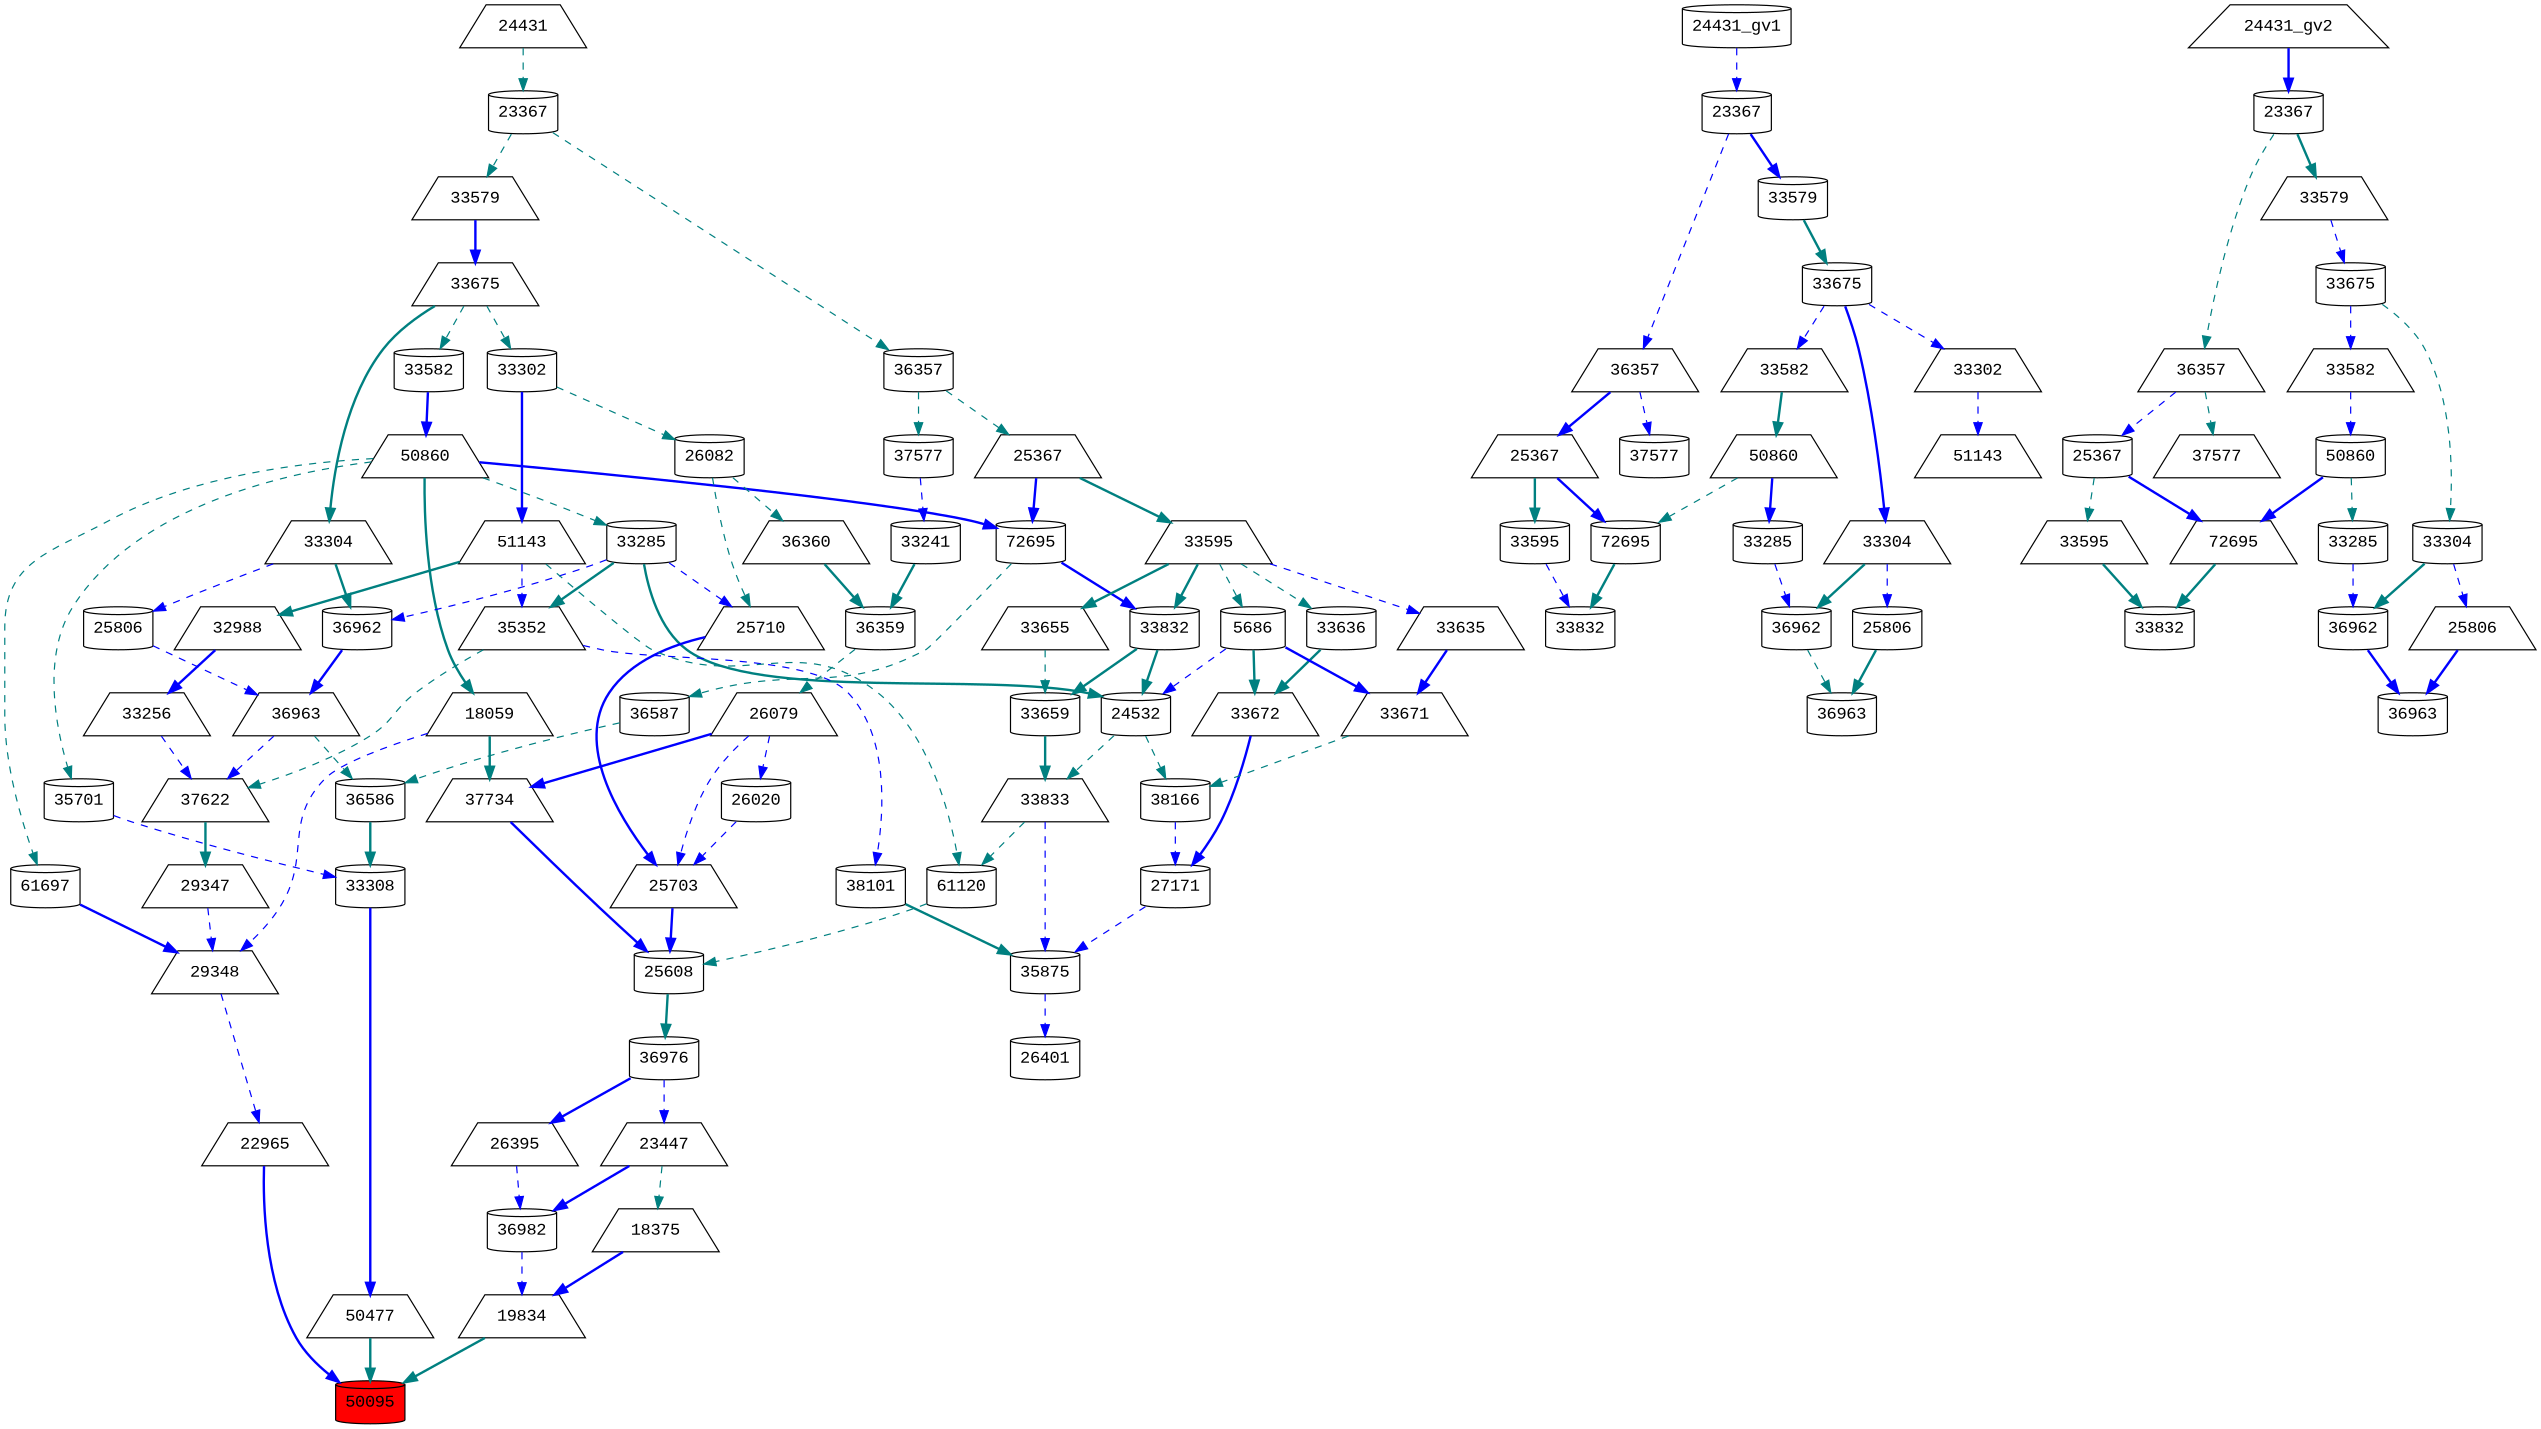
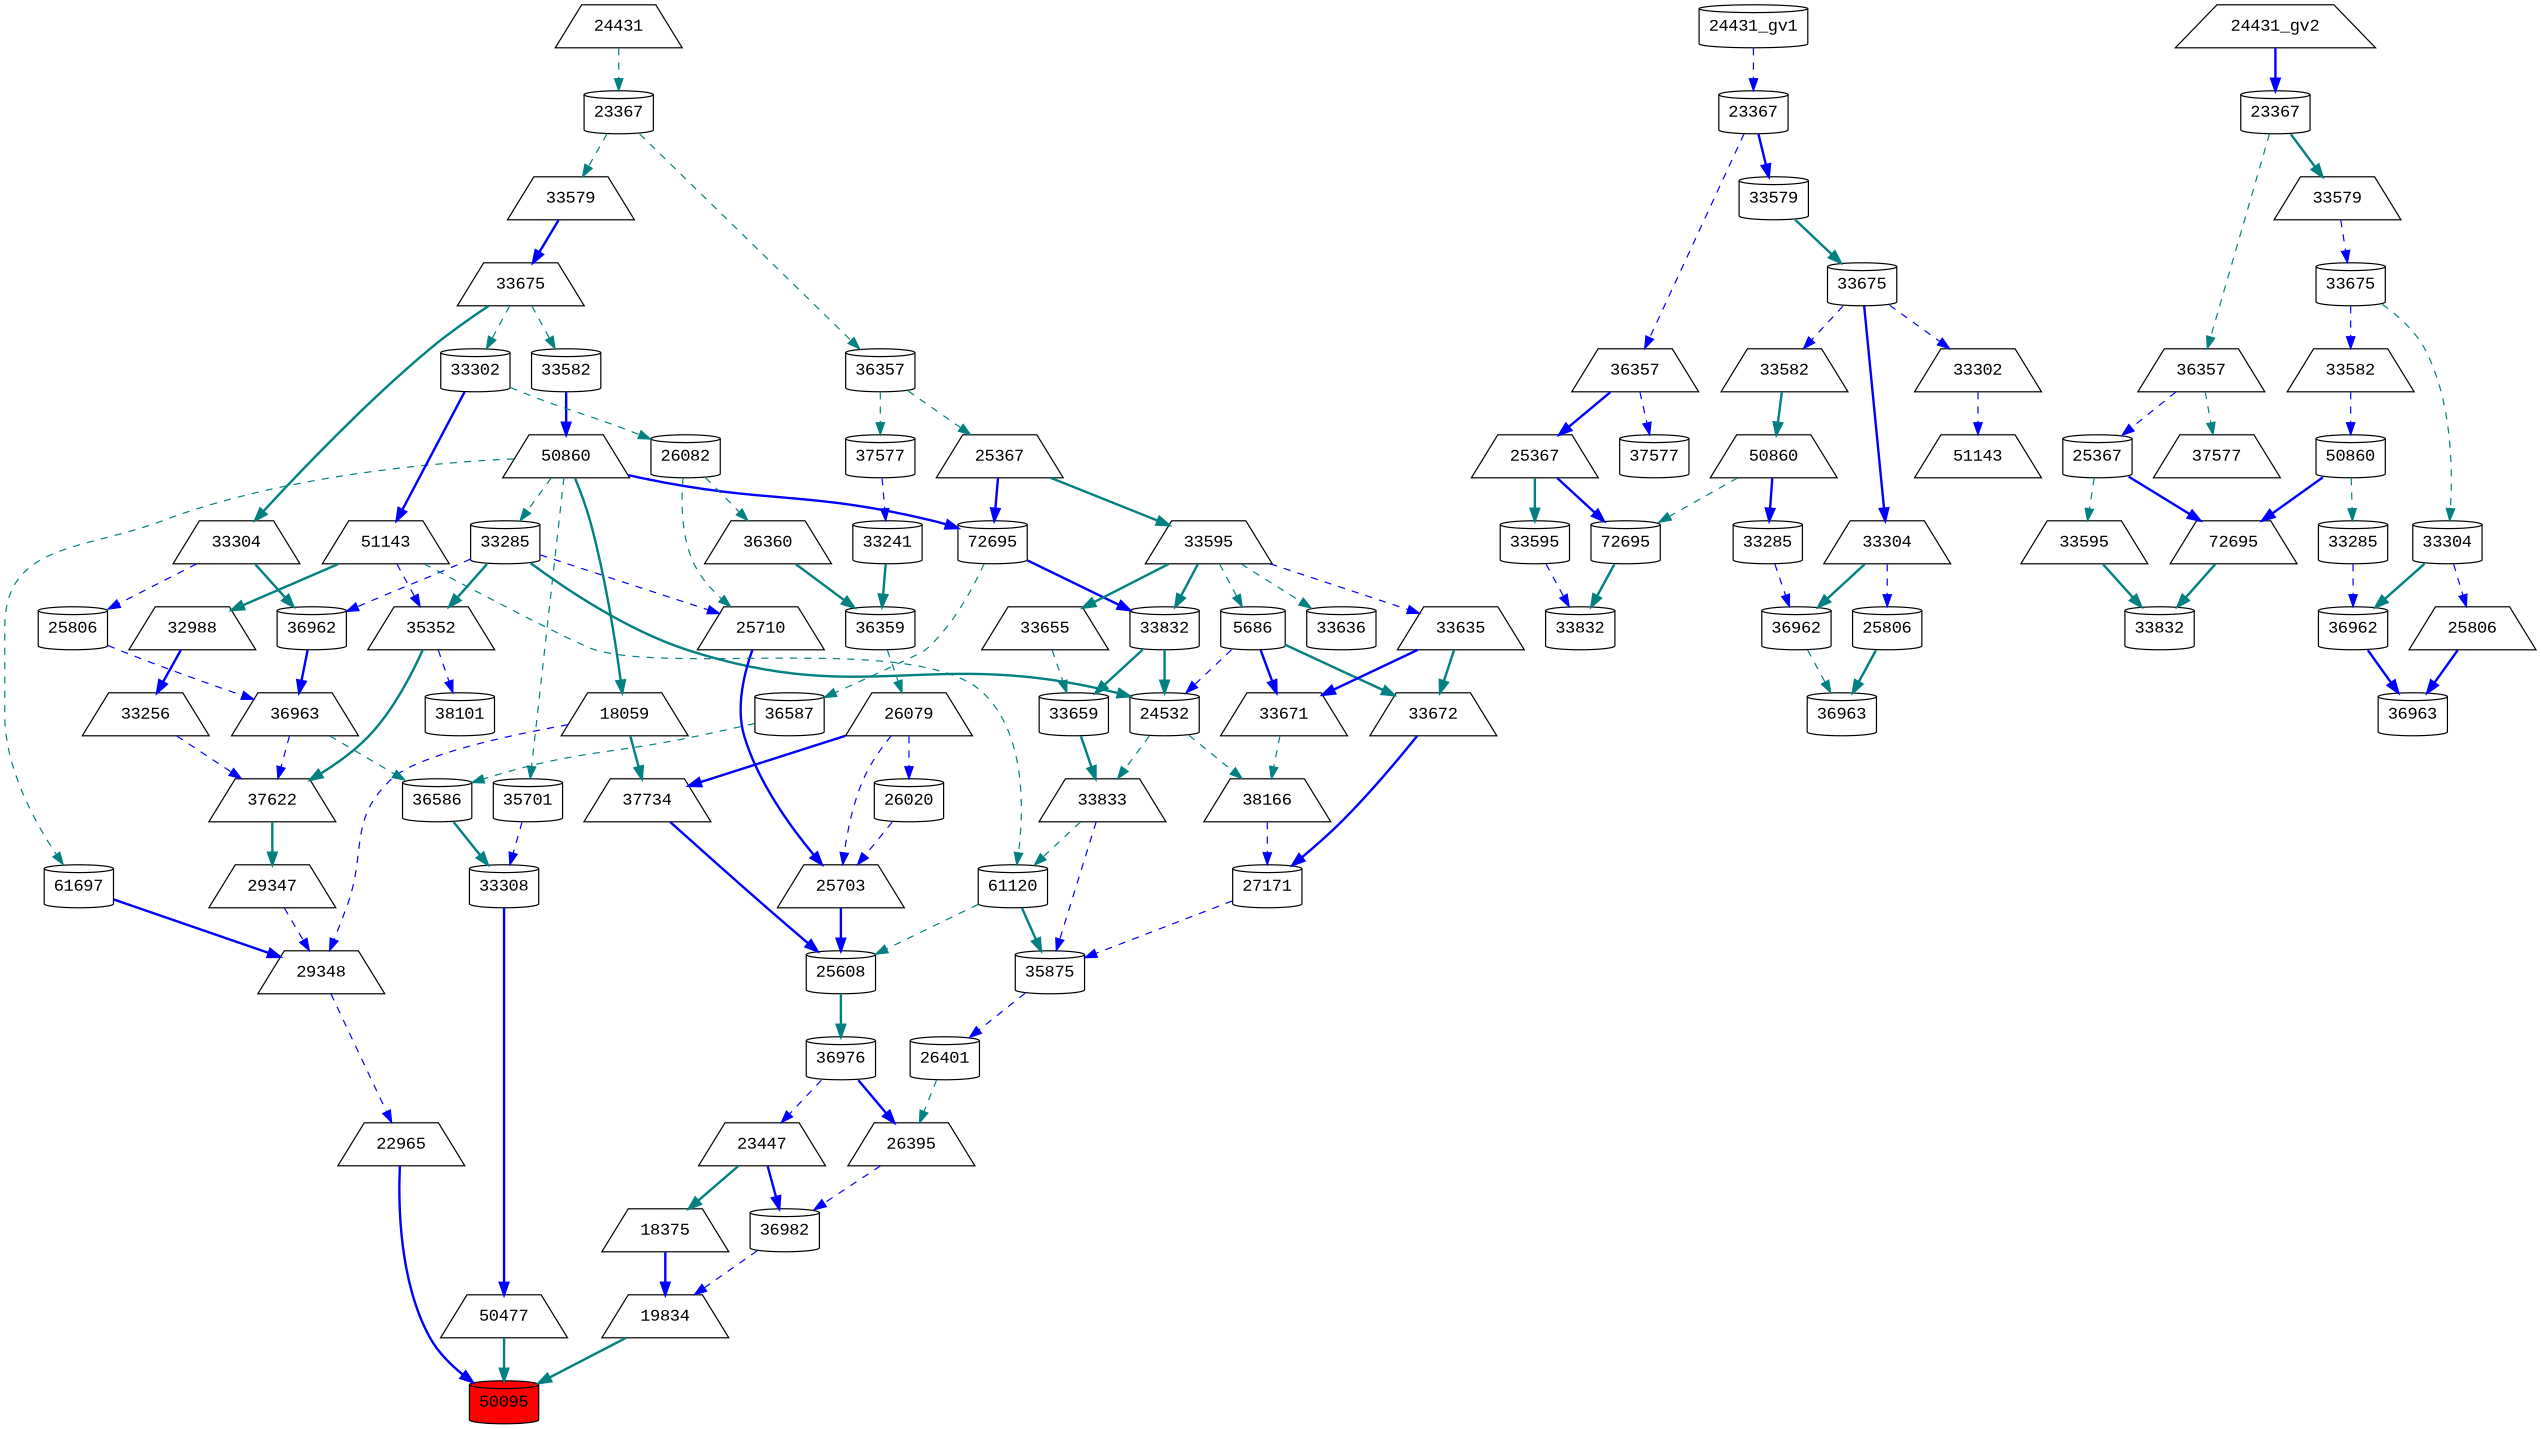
(1303, 667) -> (1449, 666)
(379, 729) -> (382, 720)
(1175, 800) -> (1267, 800)
(953, 927) -> (1029, 924)
none -> (930, 1096)
(661, 1181) -> (718, 1183)
